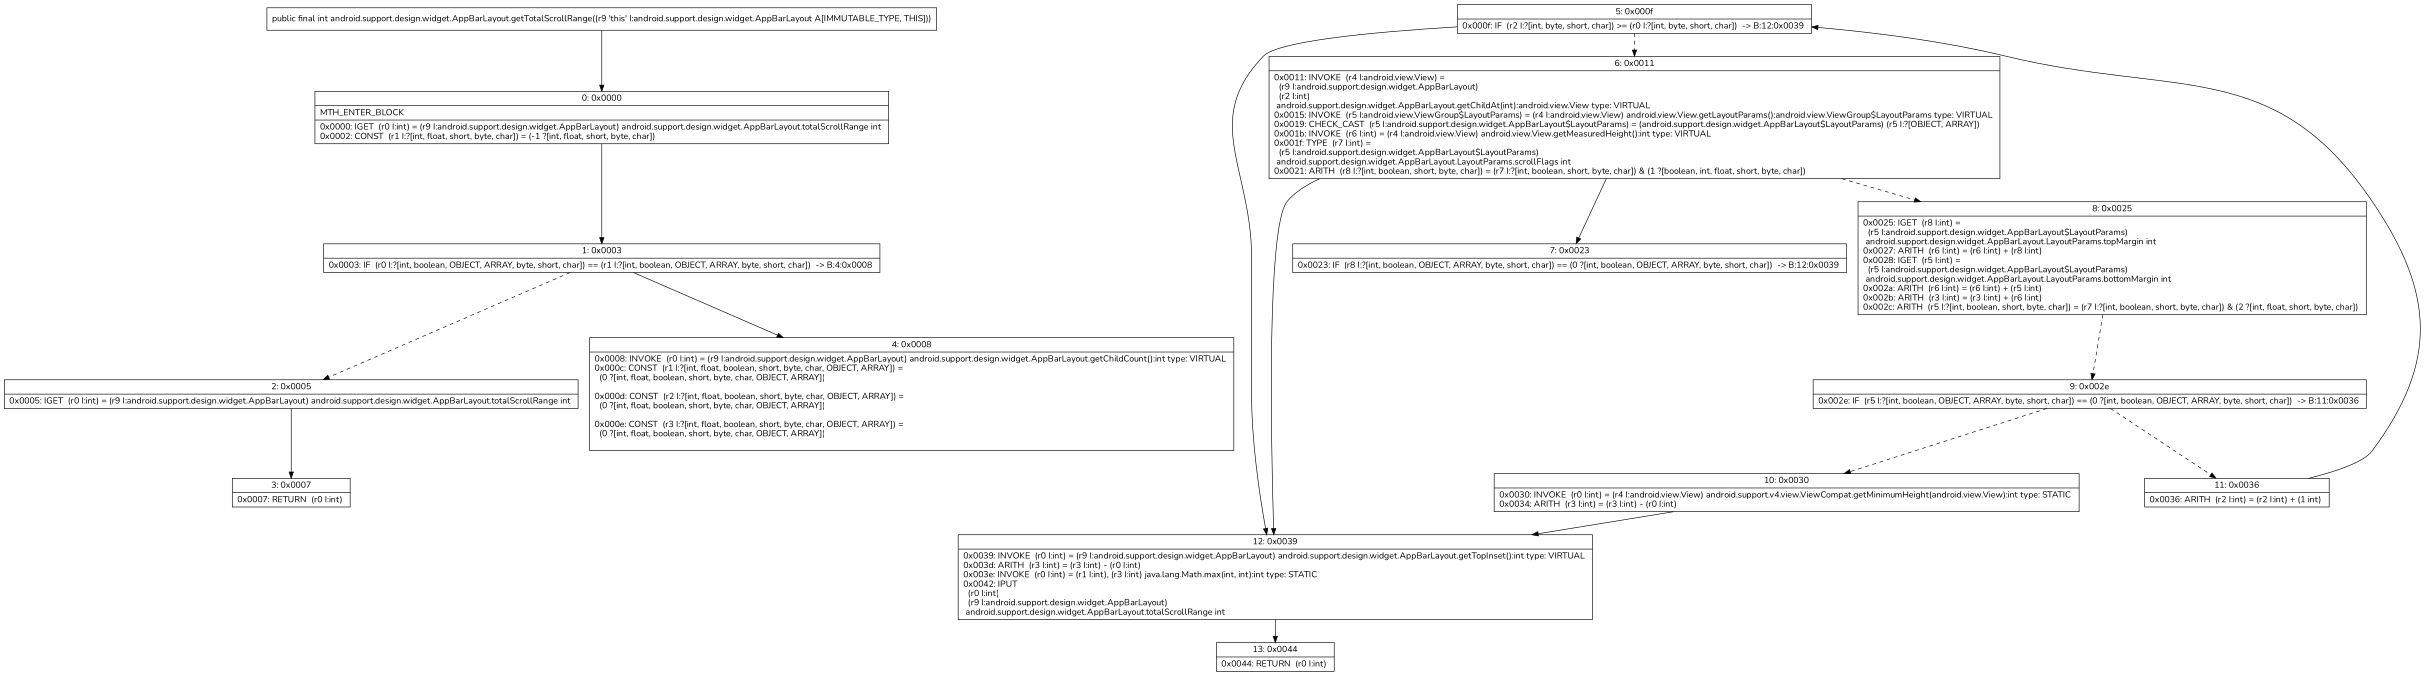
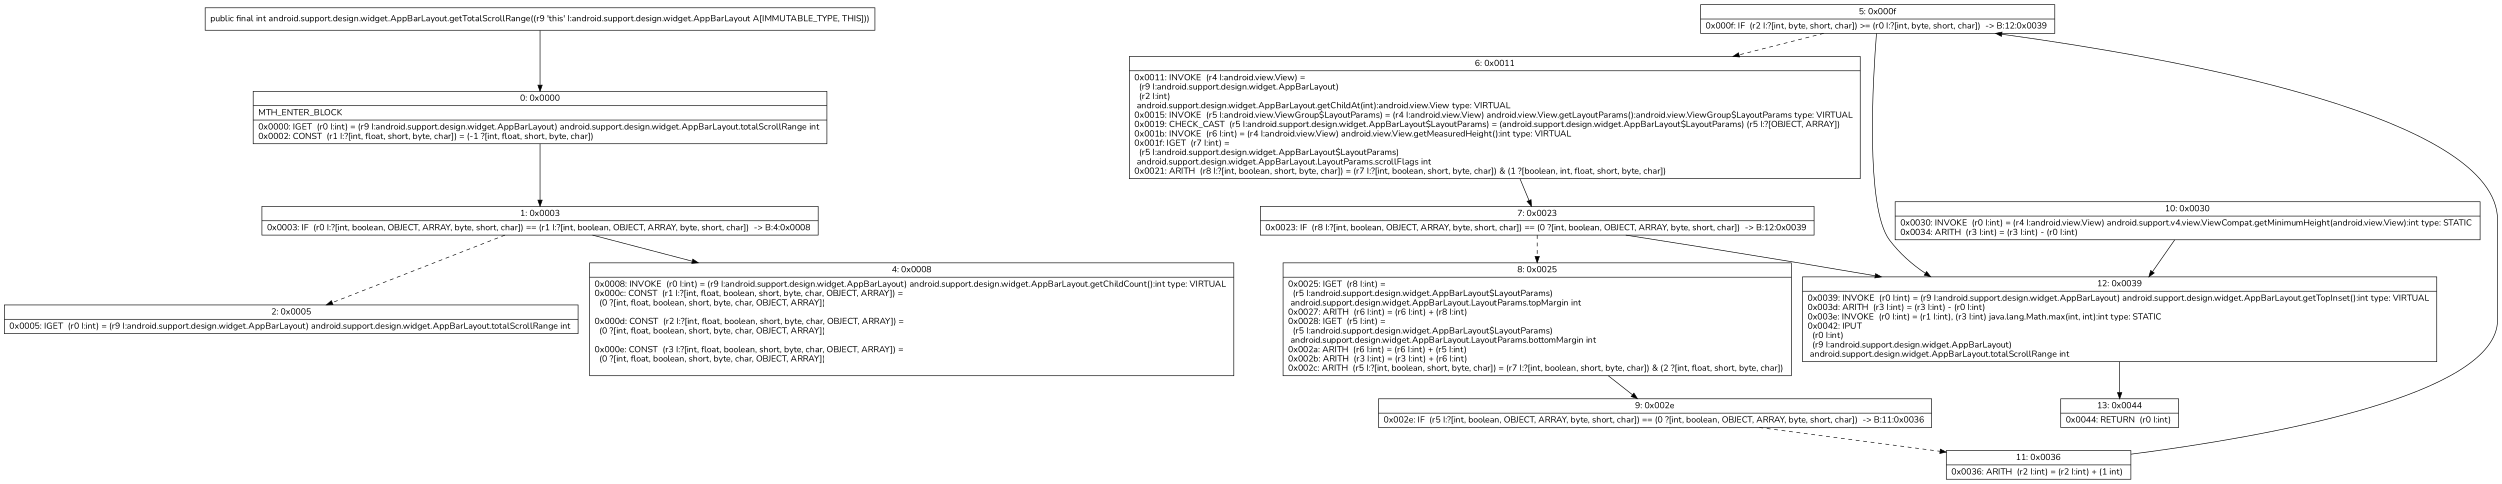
(1324, 143) -> (1183, 143)
(1878, 189) -> (1537, 246)
(1272, 344) -> (1751, 255)
(2098, 344) -> (1620, 385)
(1949, 440) -> none
(291, 493) -> none
